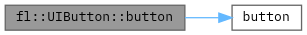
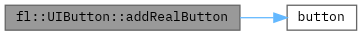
(95, 18) -> (123, 18)
